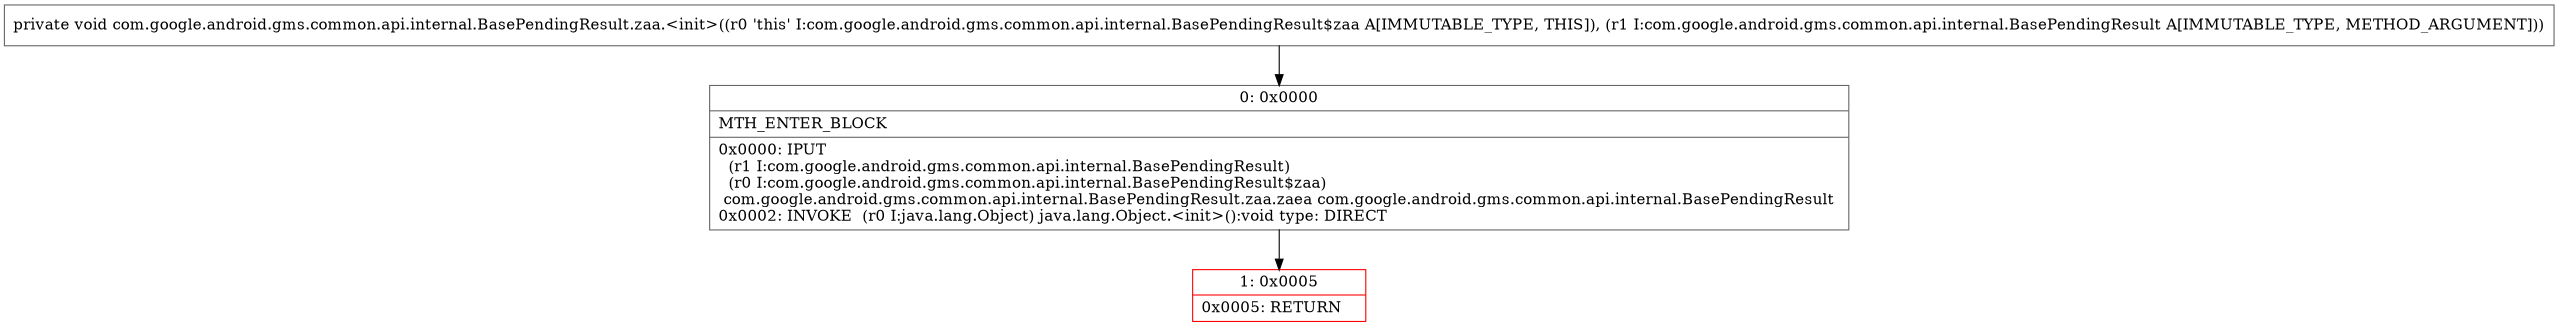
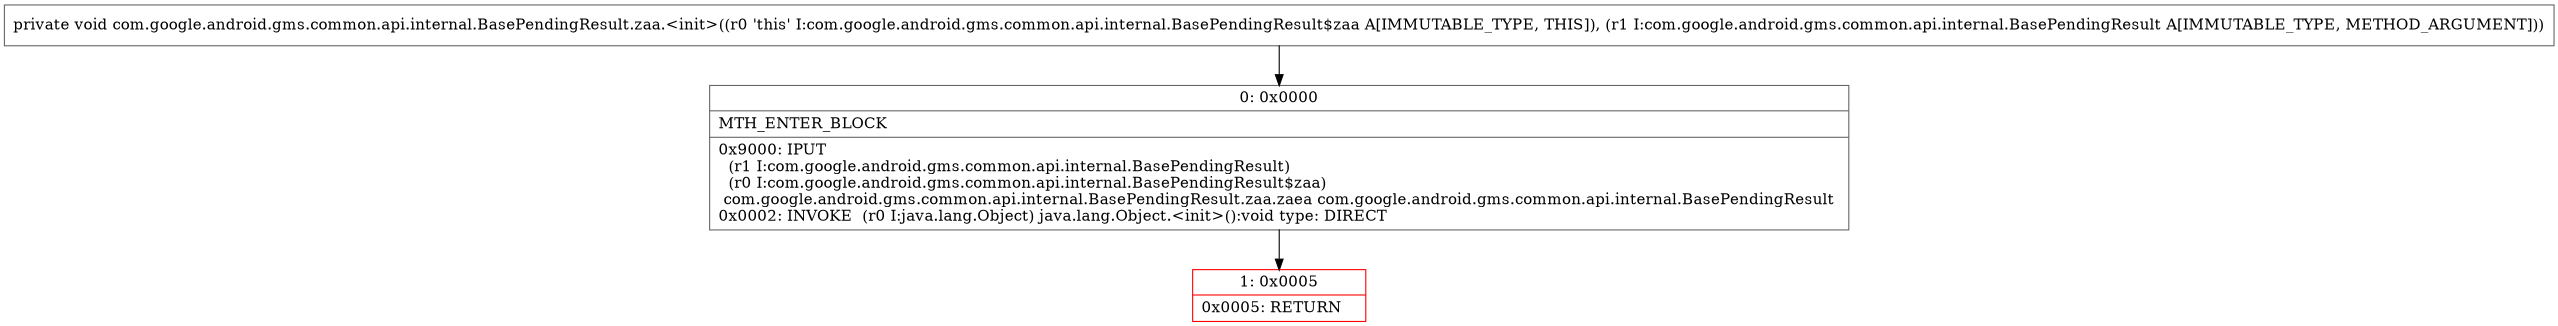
(777, 150) -> (777, 150)
